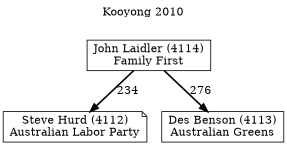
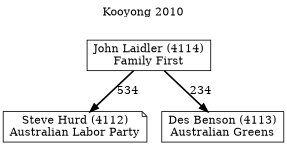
(128, 91) -> (128, 91)
(201, 91) -> (201, 91)
